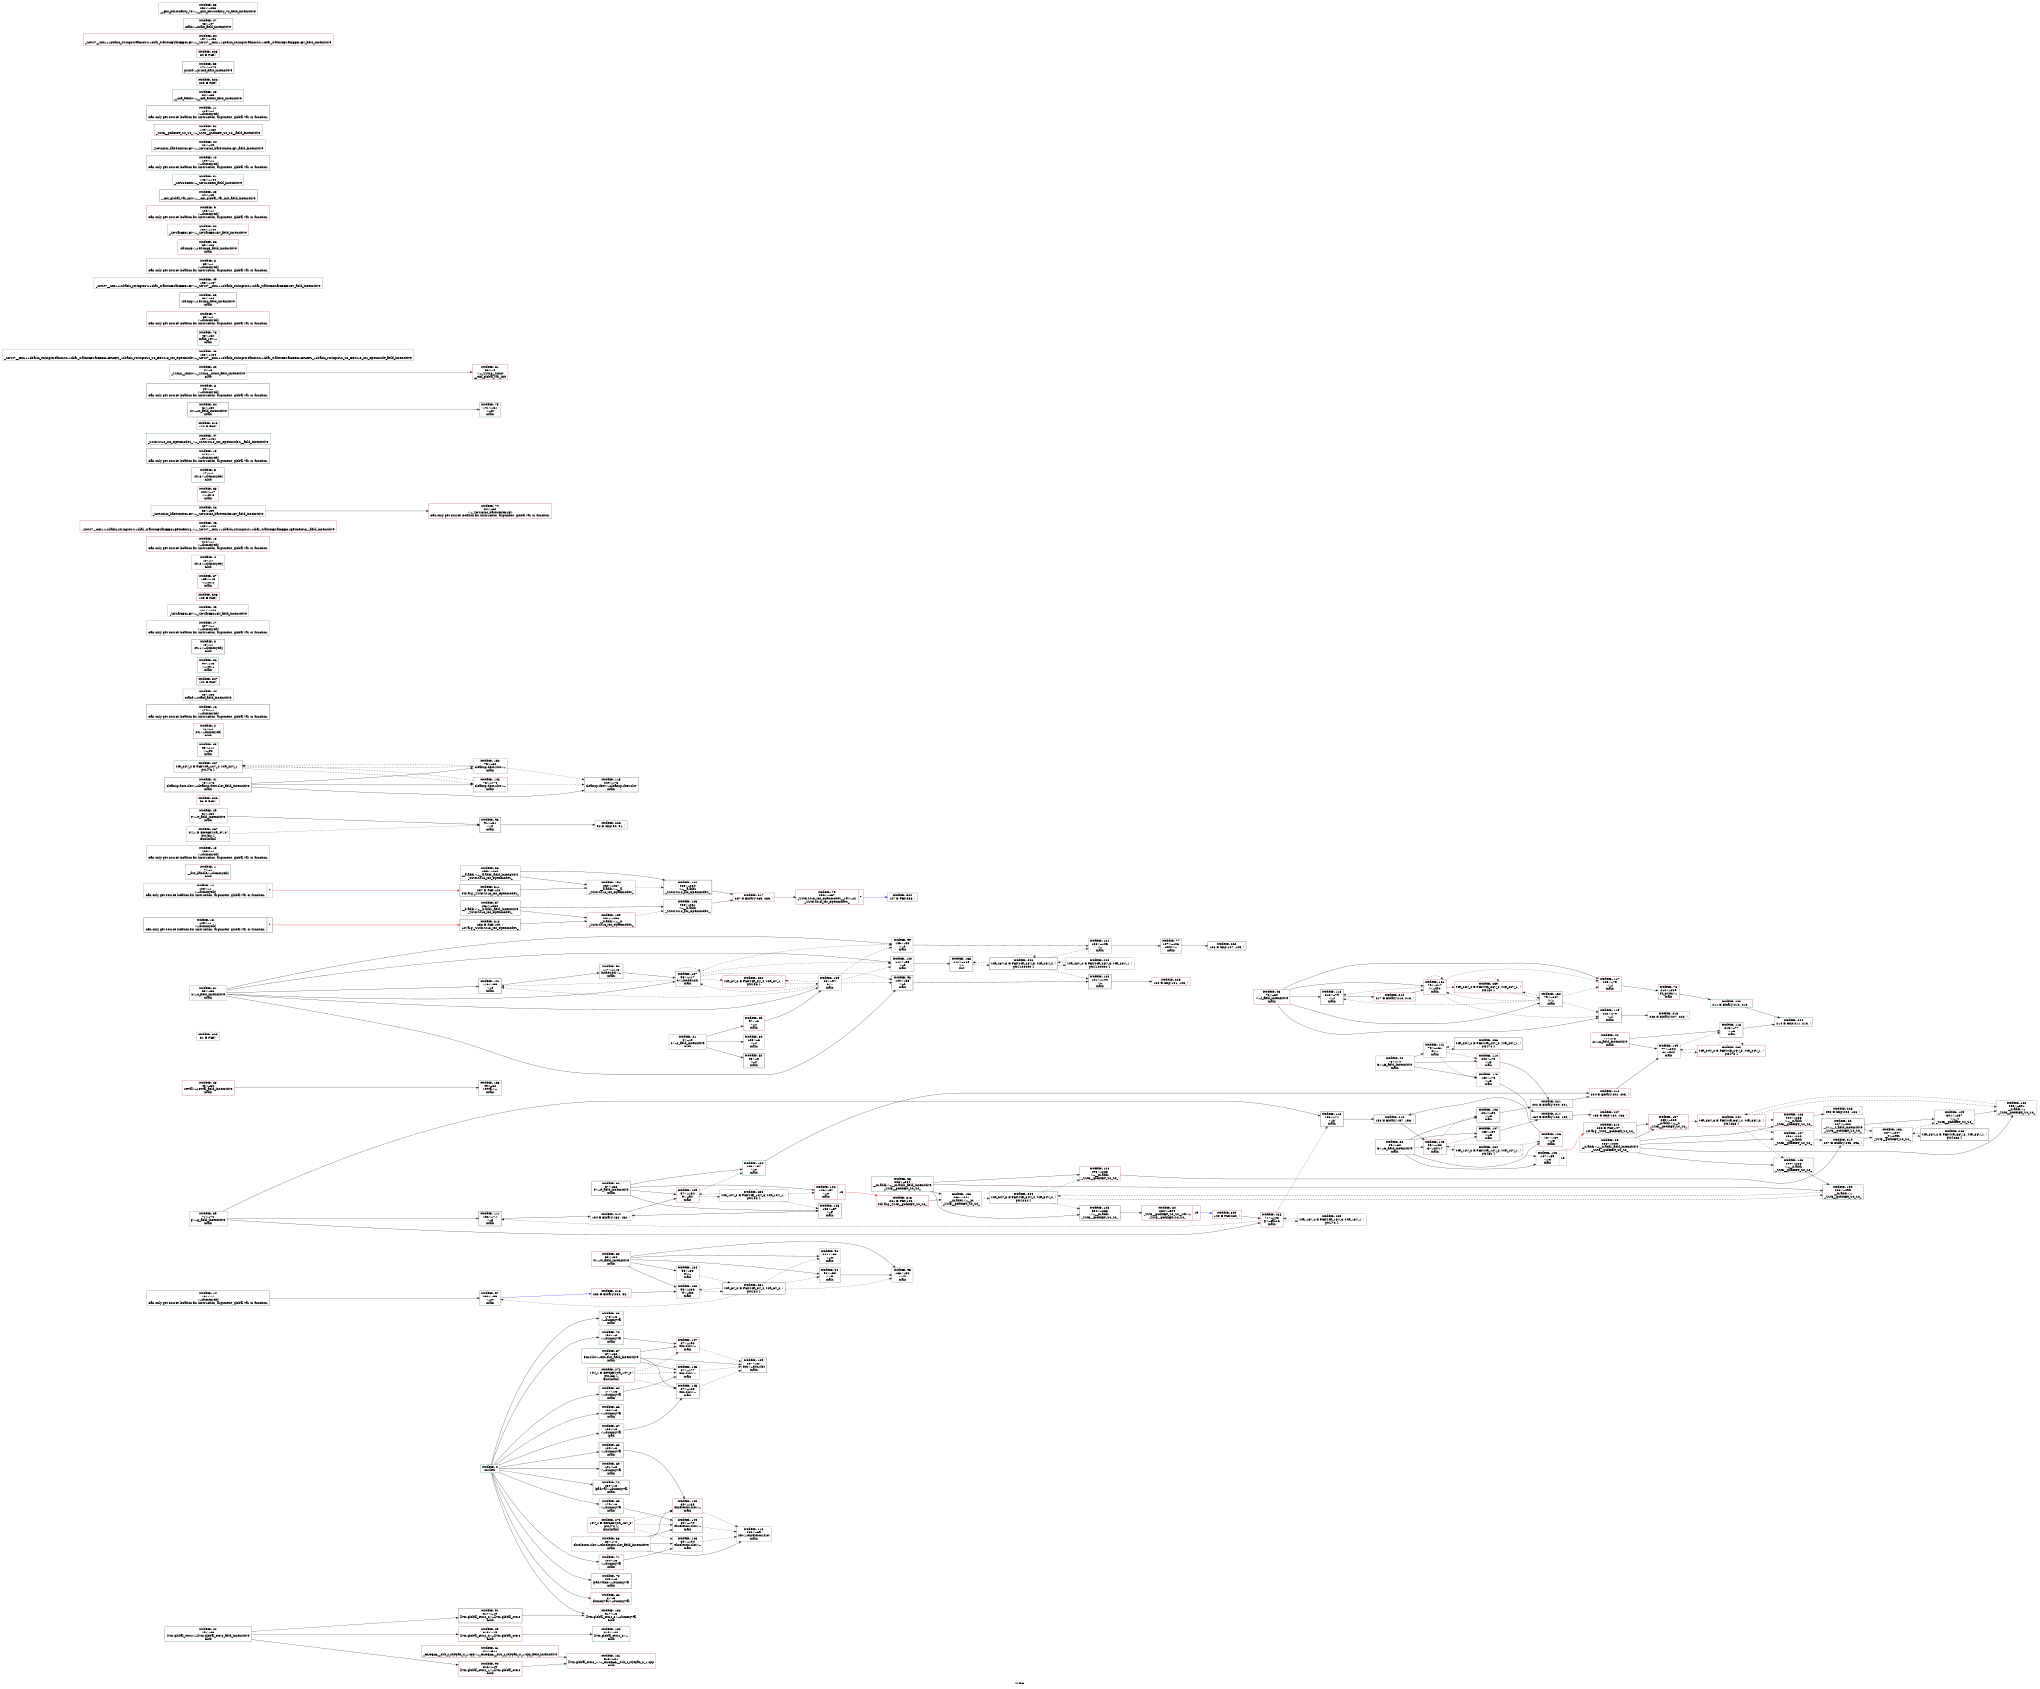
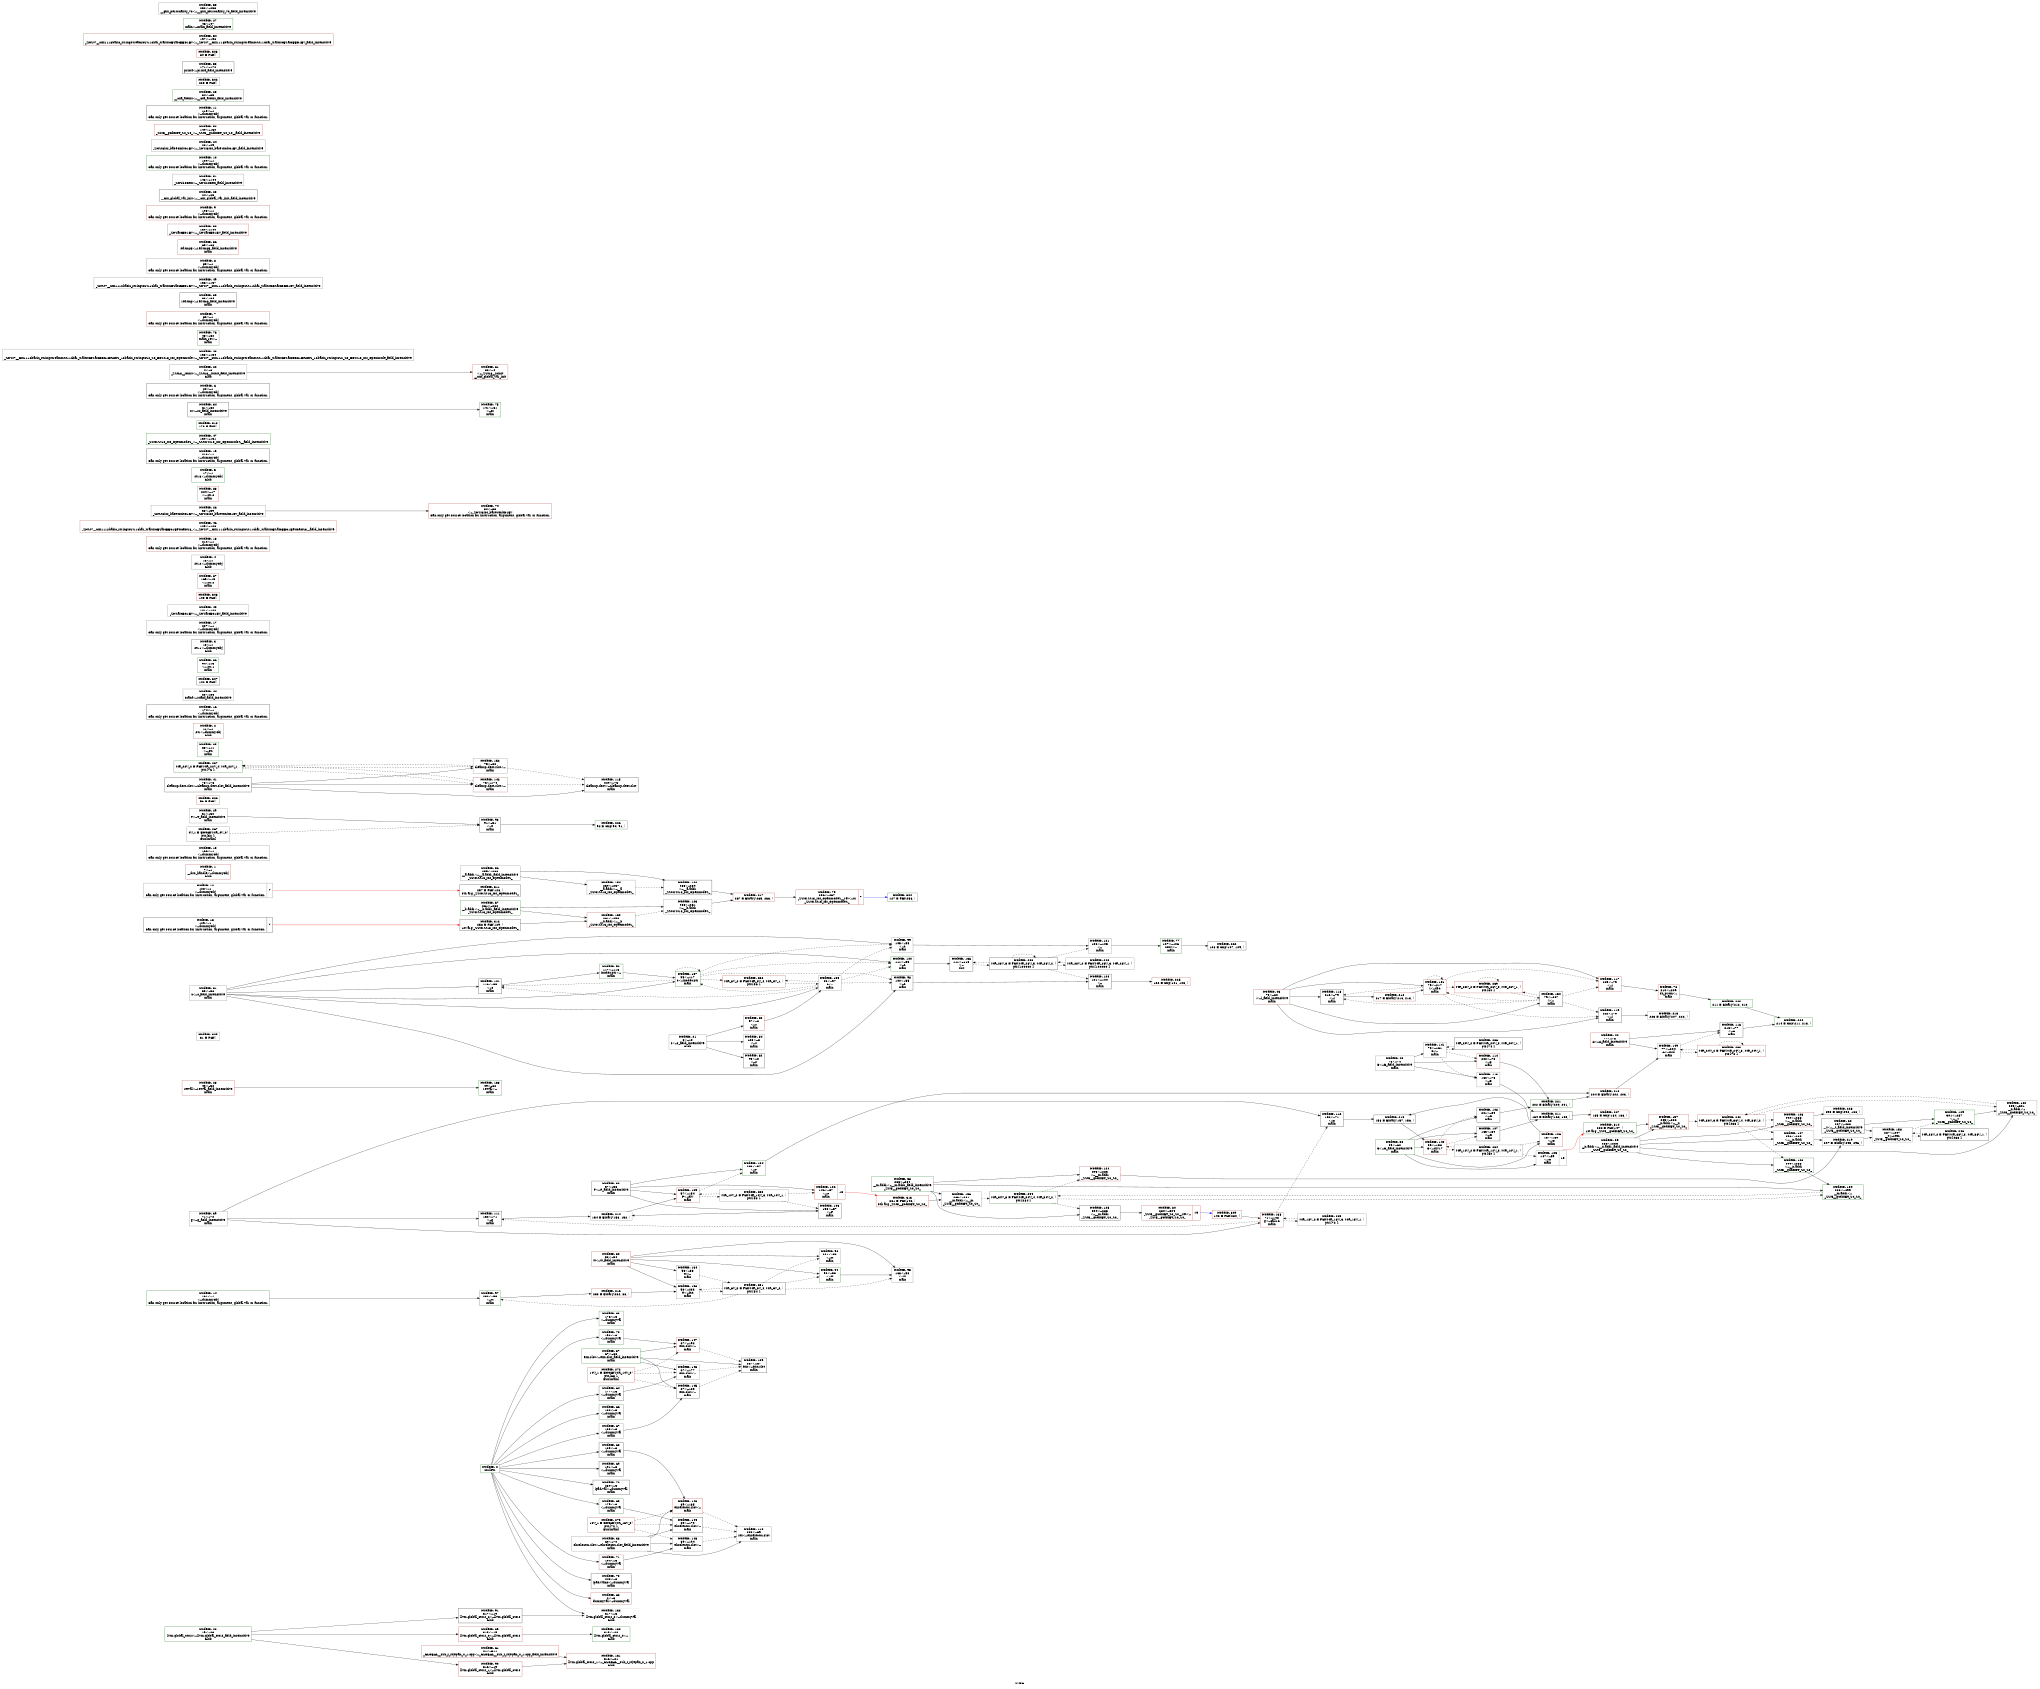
(553, 889) -> none
(545, 1296) -> (545, 1296)
(611, 1436) -> (611, 1436)
